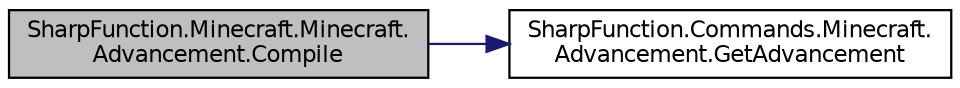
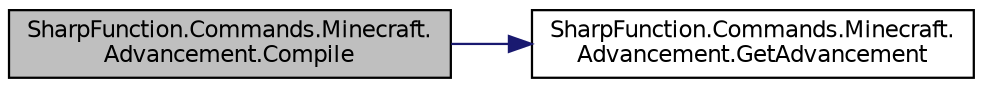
(219, 44) -> (230, 44)
